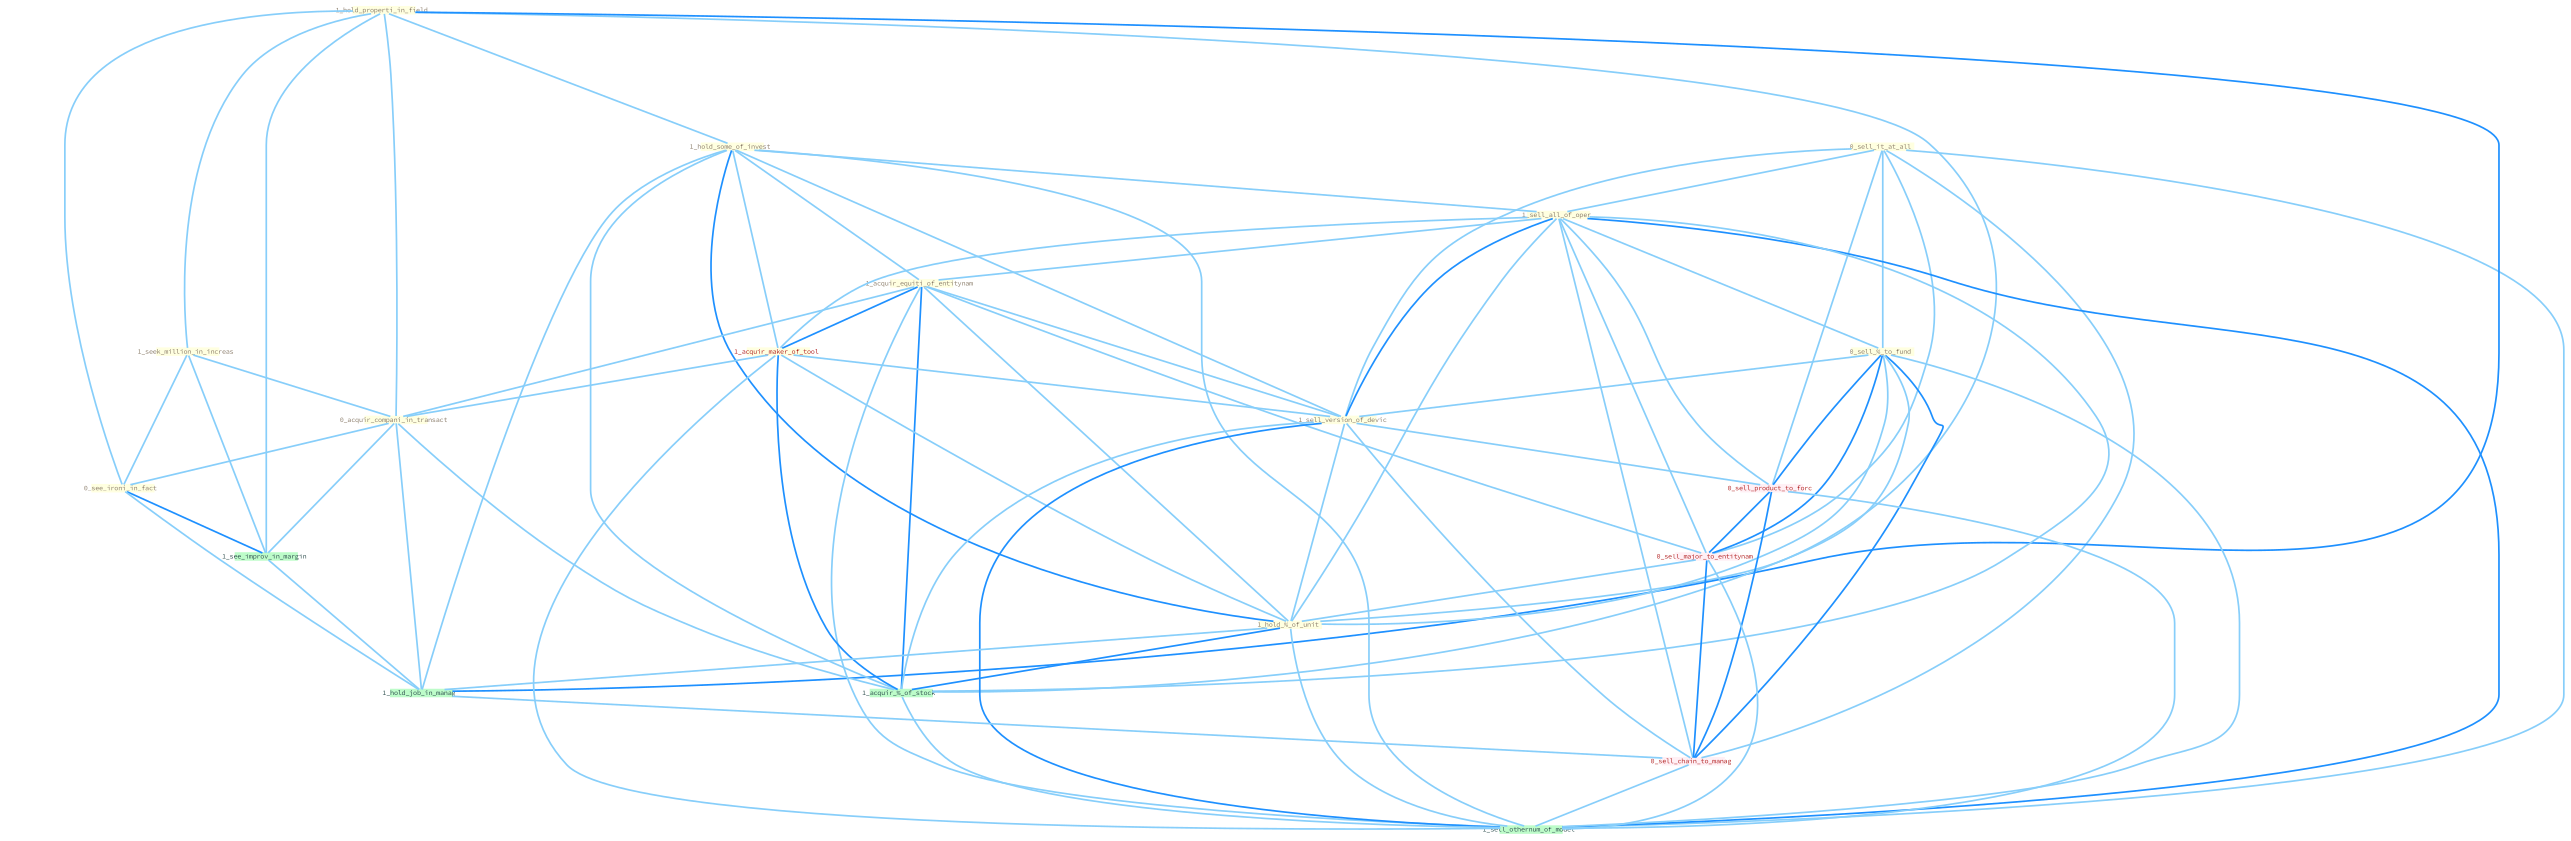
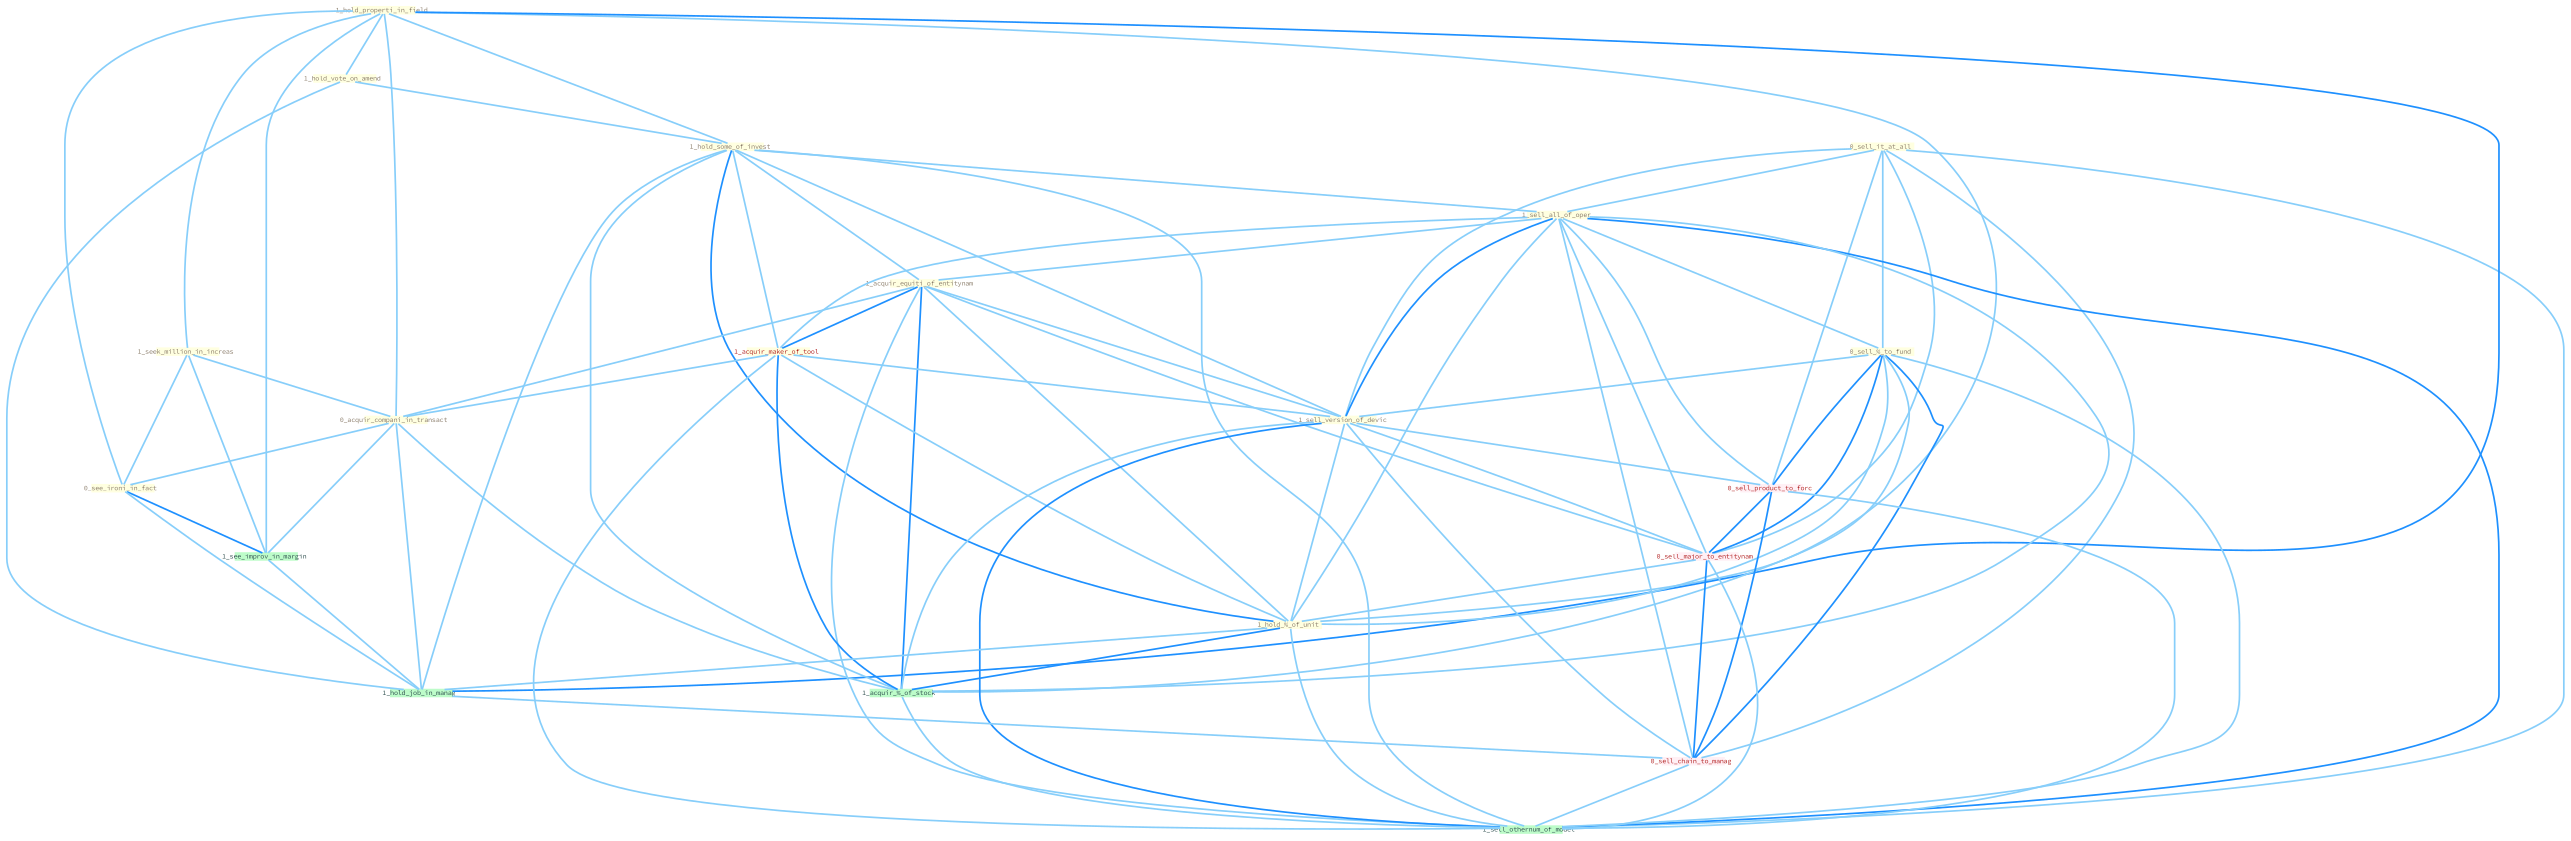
none -> (345, 79)
none -> (1527, 486)
